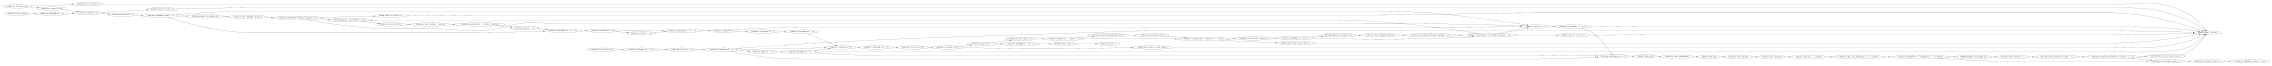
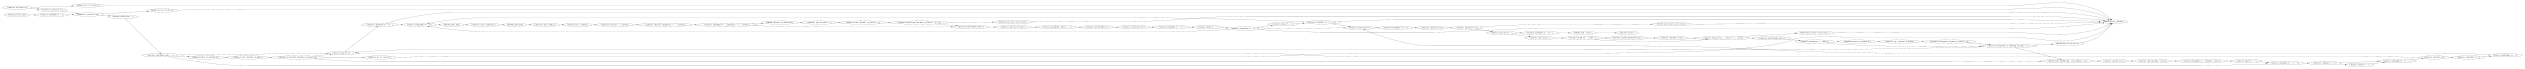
(349, 20) -> (2068, 61)
none -> (1097, 27)
